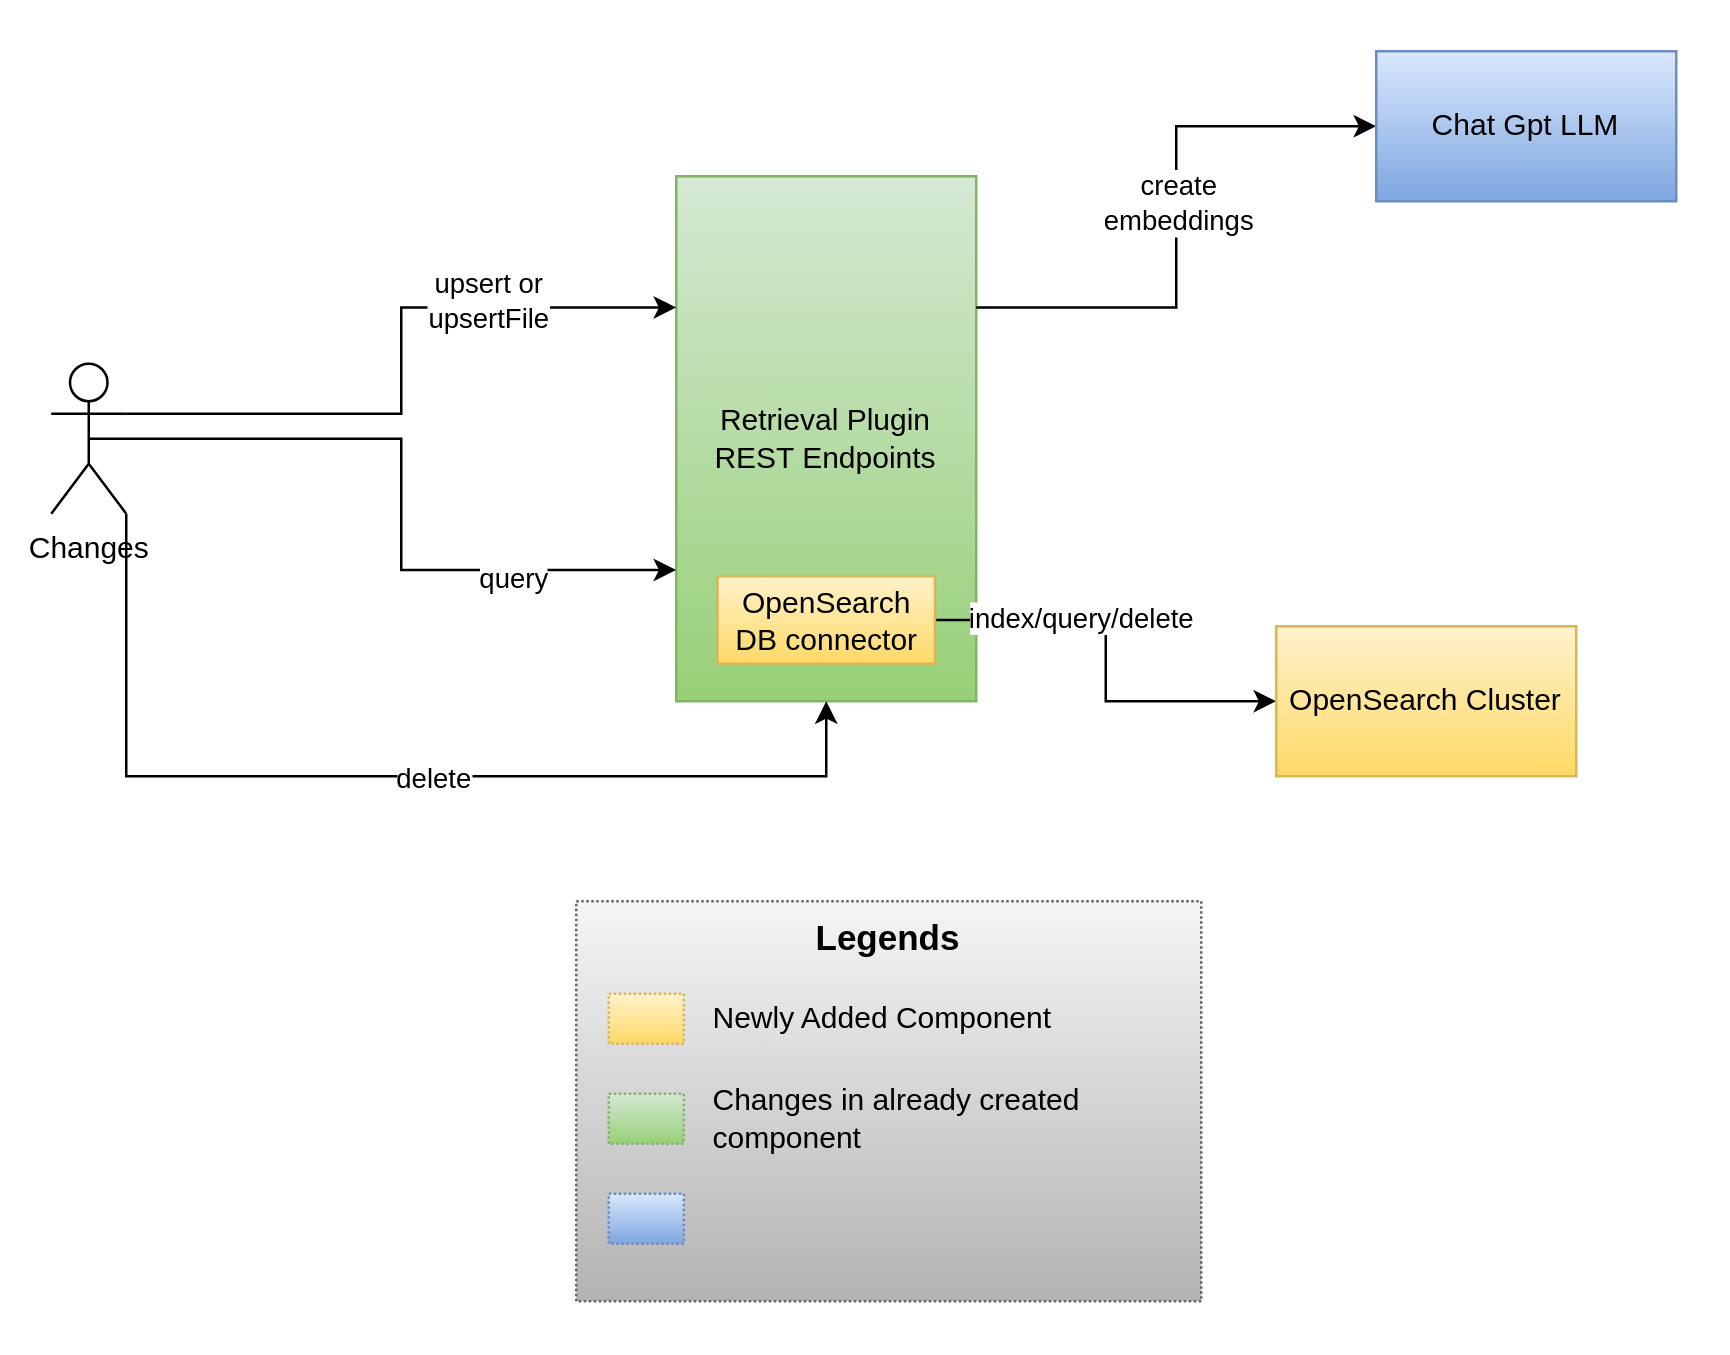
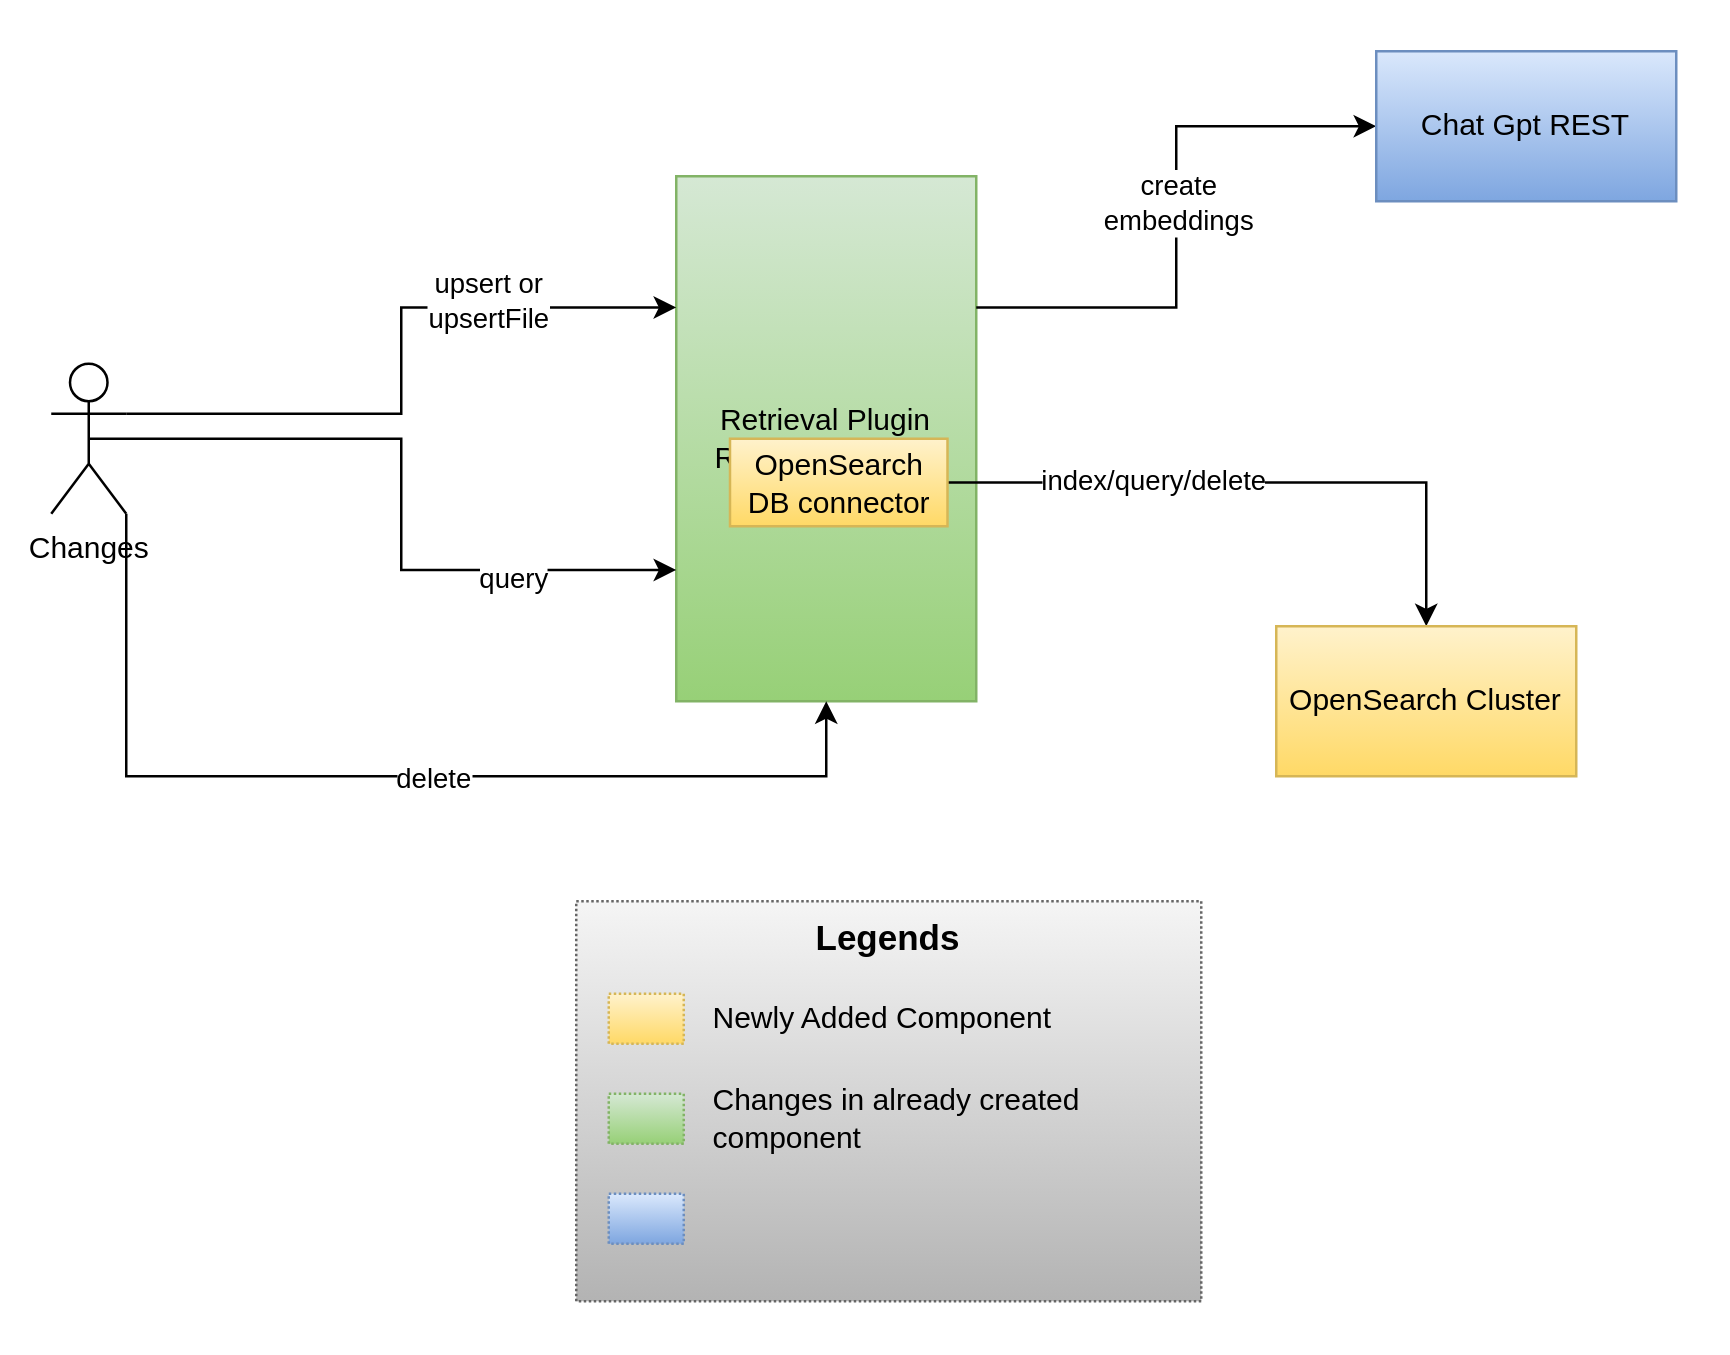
(1526, 126) -> (1526, 126)
(826, 620) -> (839, 483)
